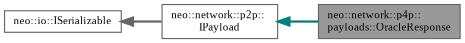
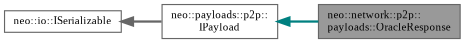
(220, 22) -> (220, 22)
(389, 22) -> (389, 22)
